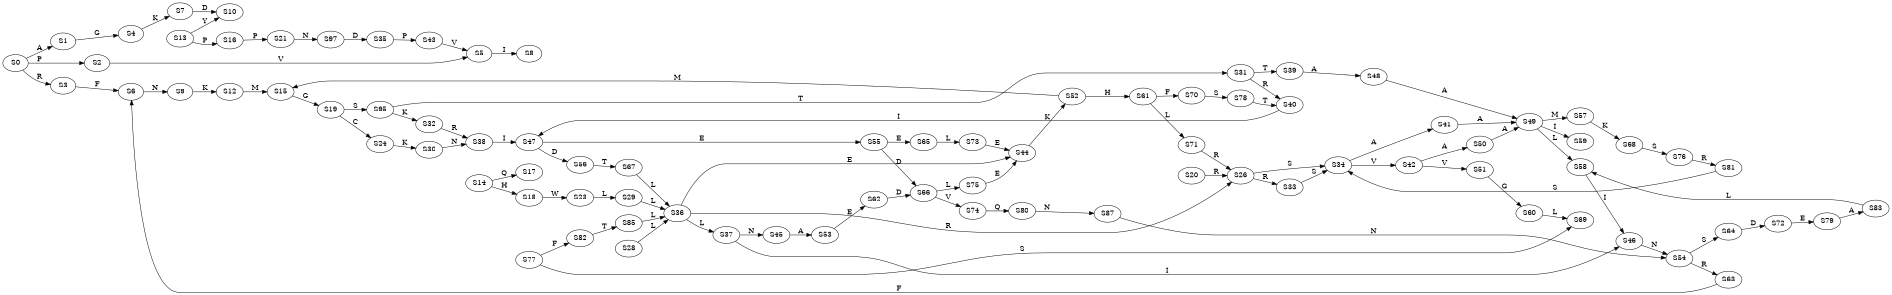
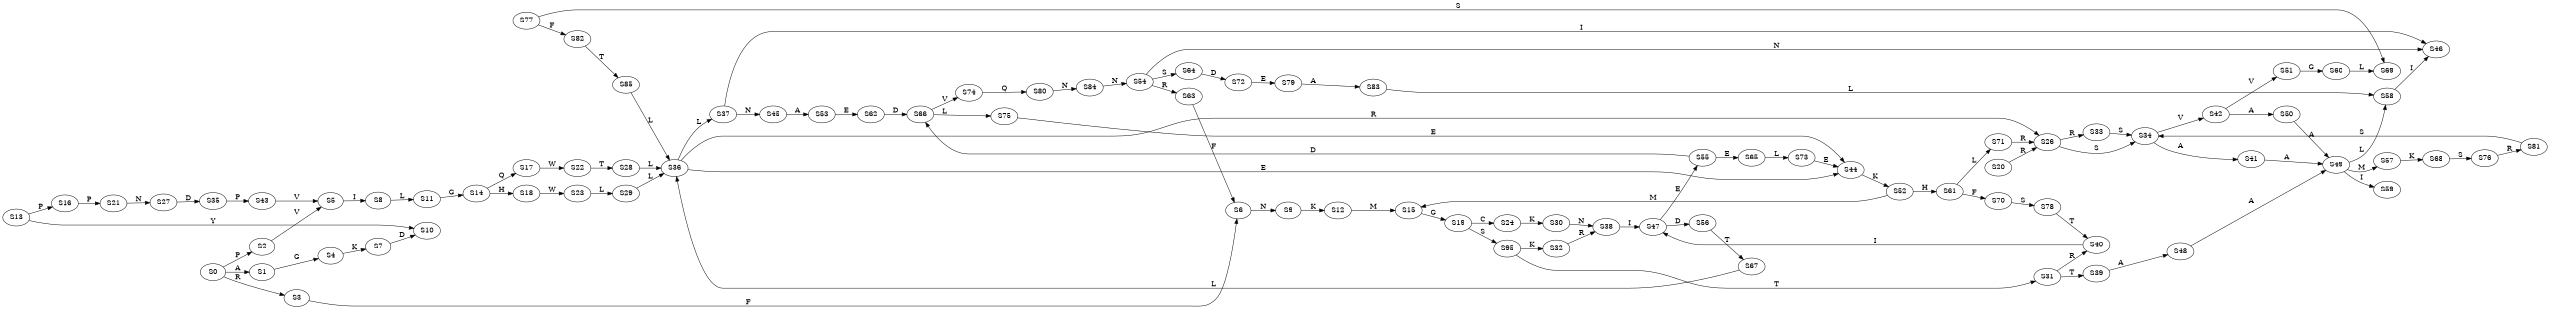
(331, 40) -> (163, 202)
none -> (577, 168)
none -> (427, 199)
(1108, 214) -> (1090, 88)
(1652, 249) -> (1778, 49)
